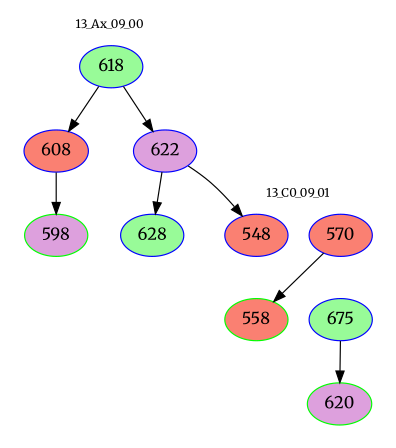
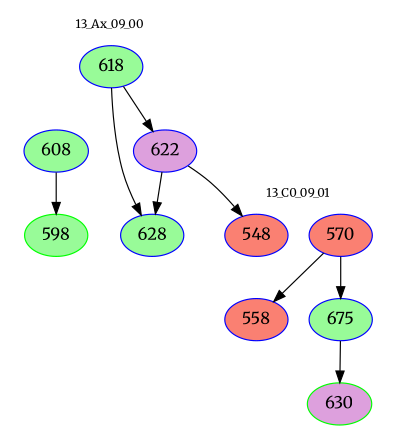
(87, 104) -> (117, 148)
(56, 151) -> (56, 151)
(56, 235) -> (56, 235)
none -> (341, 272)
(256, 320) -> (256, 320)
(340, 404) -> (340, 404)
